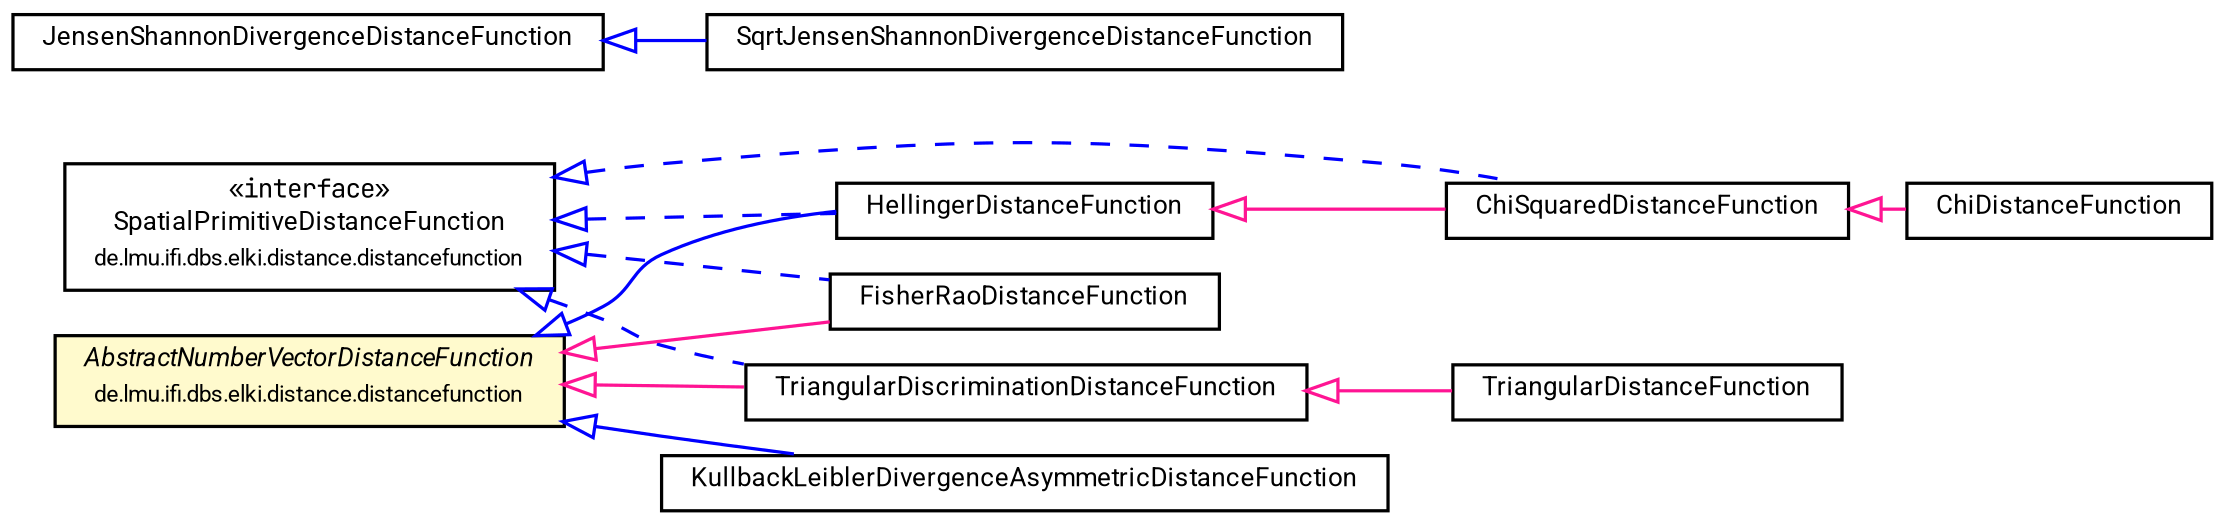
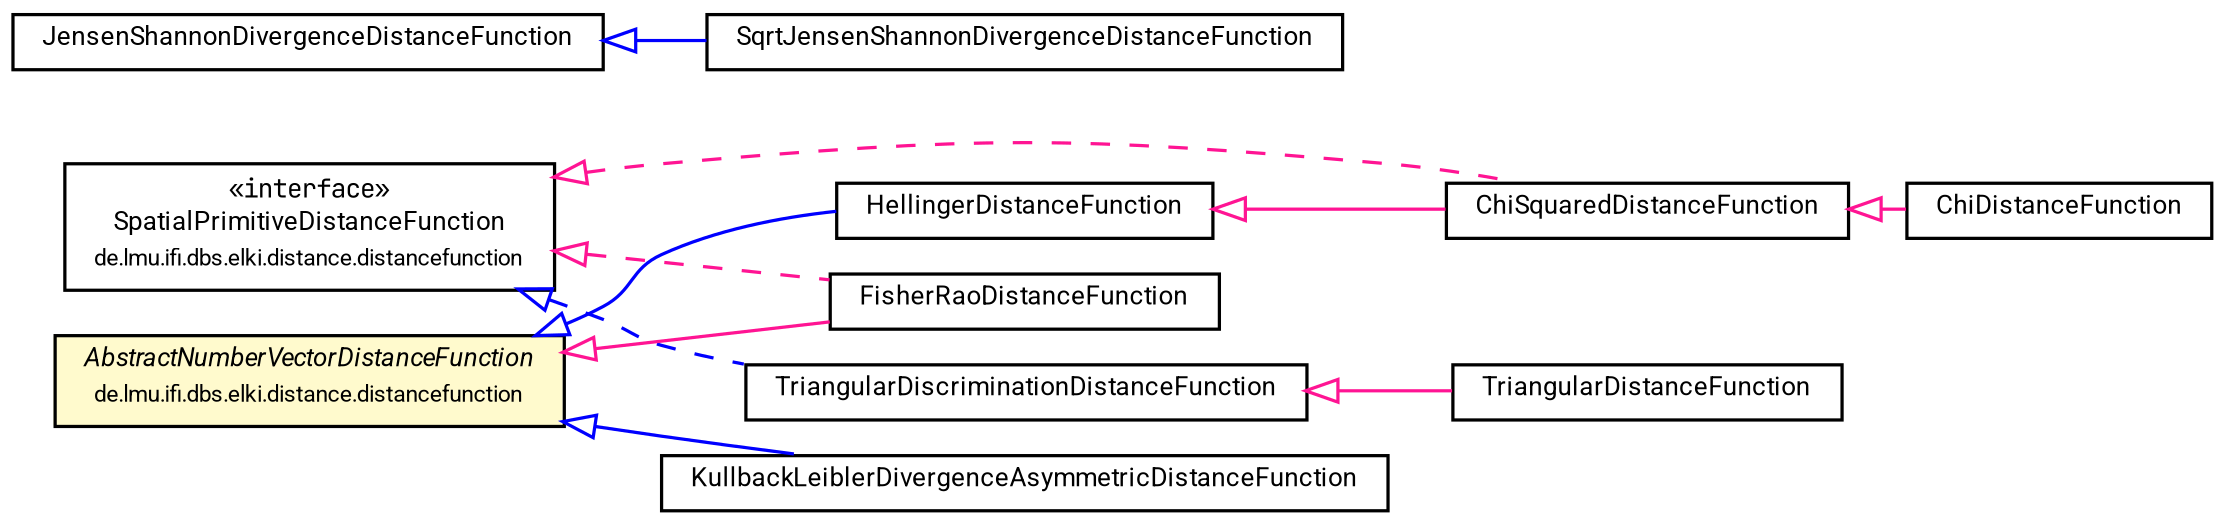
(1050, 143) -> (1050, 143)
(705, 216) -> none
(708, 267) -> (708, 267)
(670, 386) -> none
